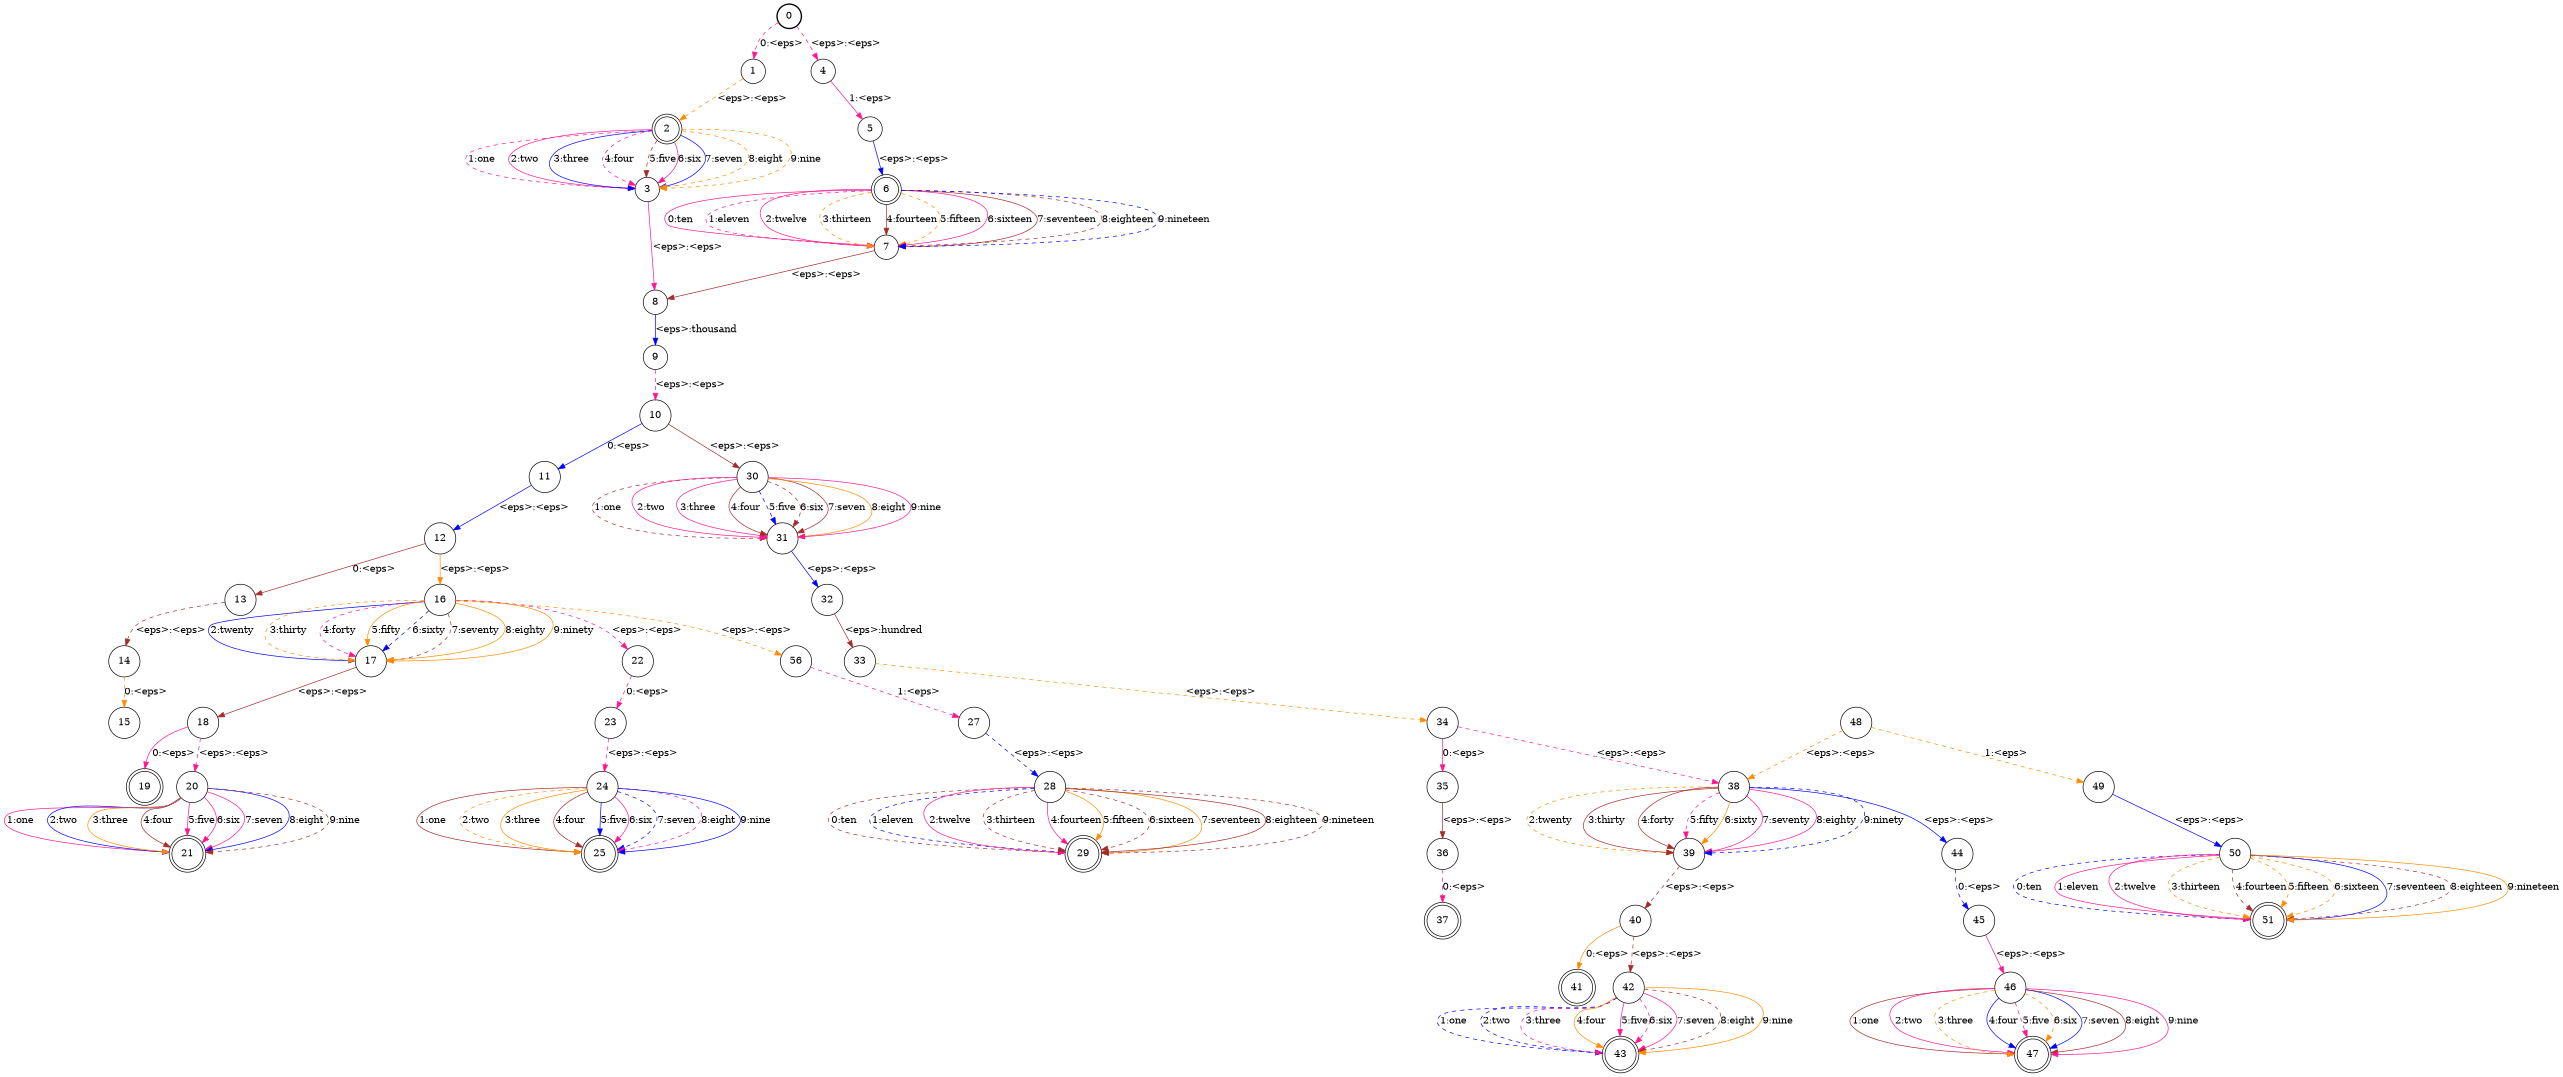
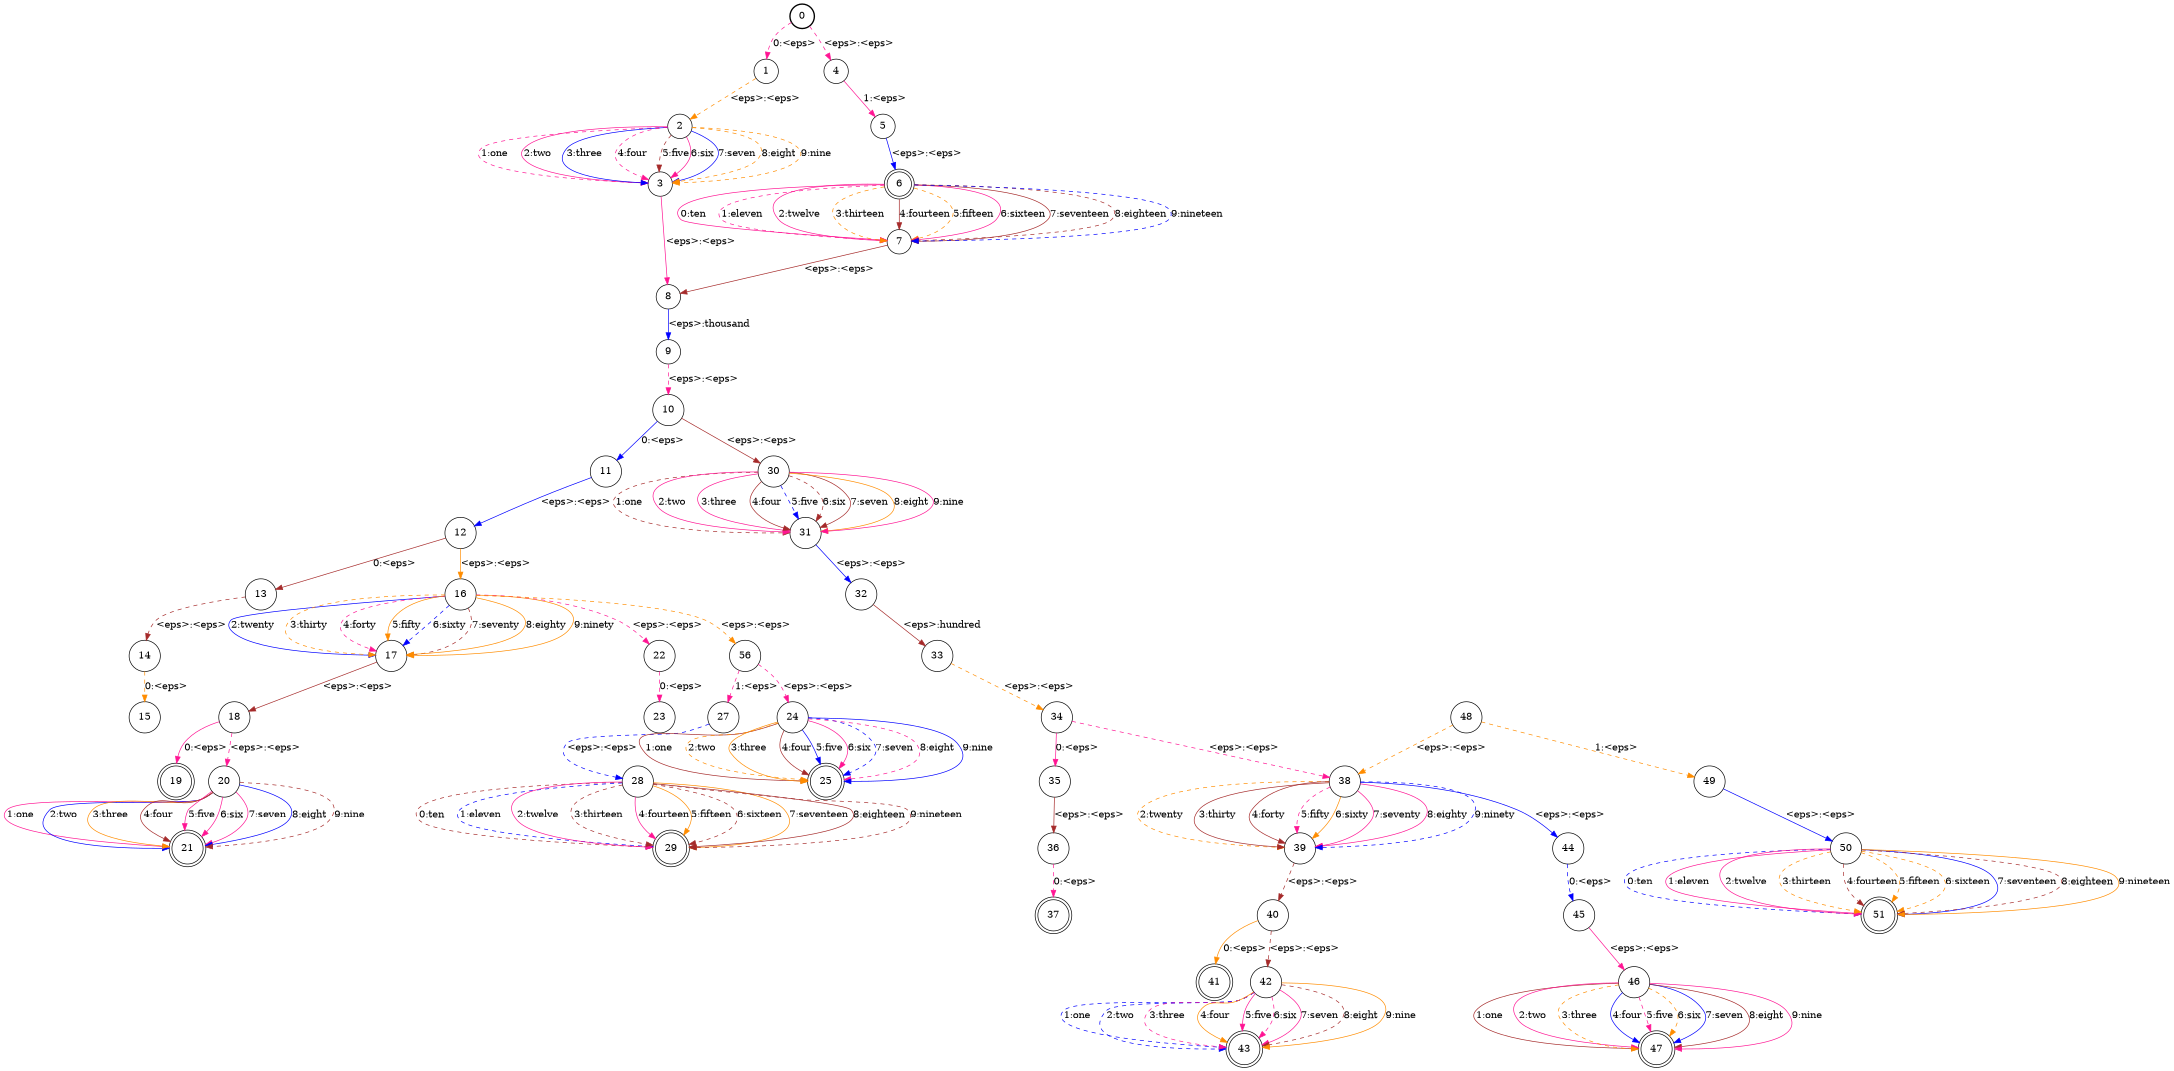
(667, 129) -> (680, 126)
(607, 751) -> (775, 678)
